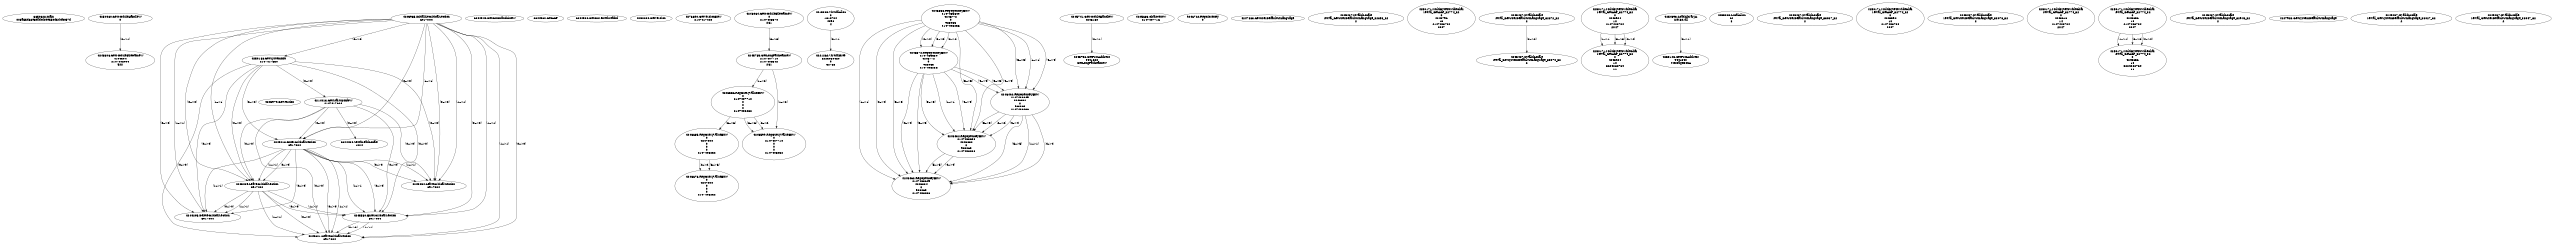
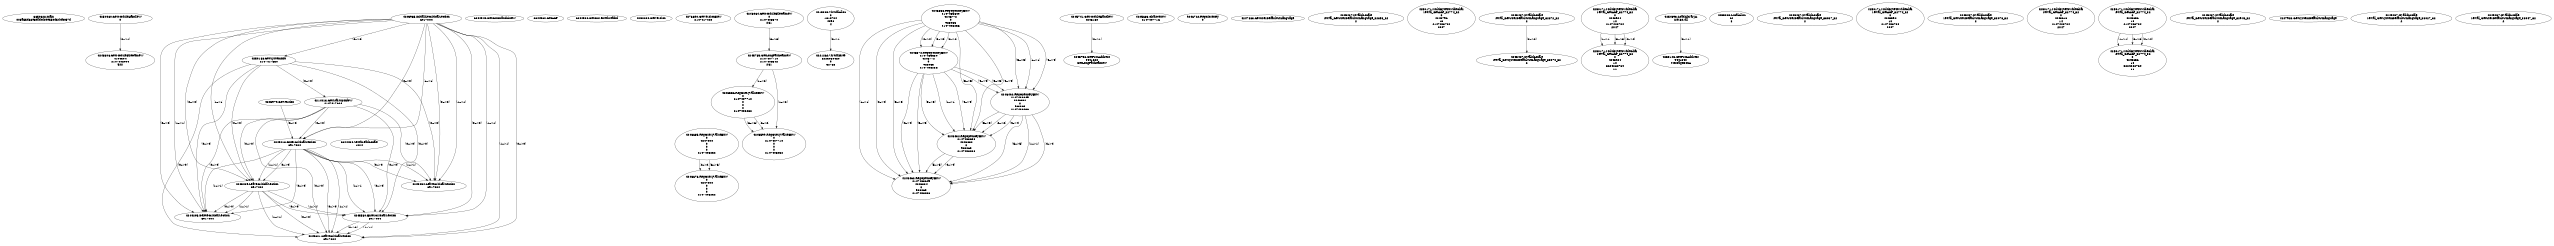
(243, 107) -> (287, 122)
(346, 122) -> (236, 120)
(725, 122) -> none
